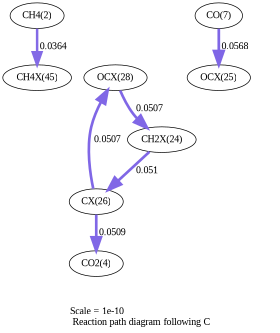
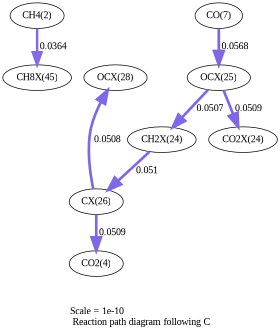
(37, 78) -> (37, 78)
(128, 105) -> (195, 104)
(106, 140) -> (106, 140)
none -> (243, 140)
